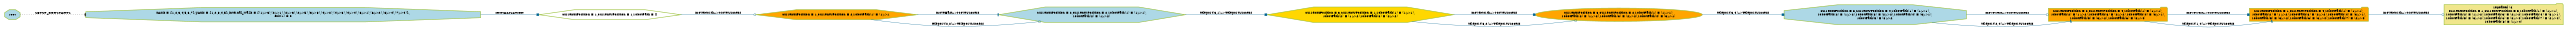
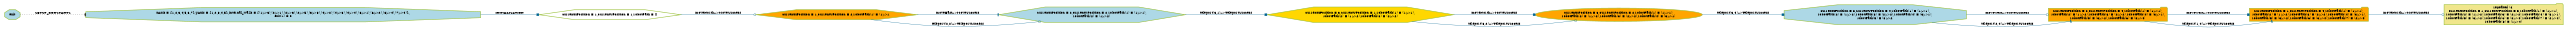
(12, 15) -> (12, 15)
